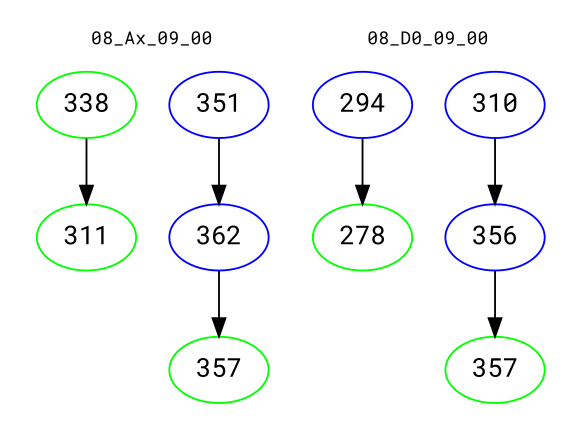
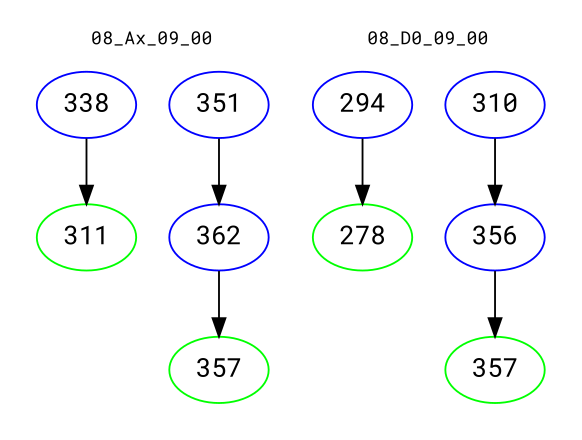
(86, 105) -> (86, 105)
